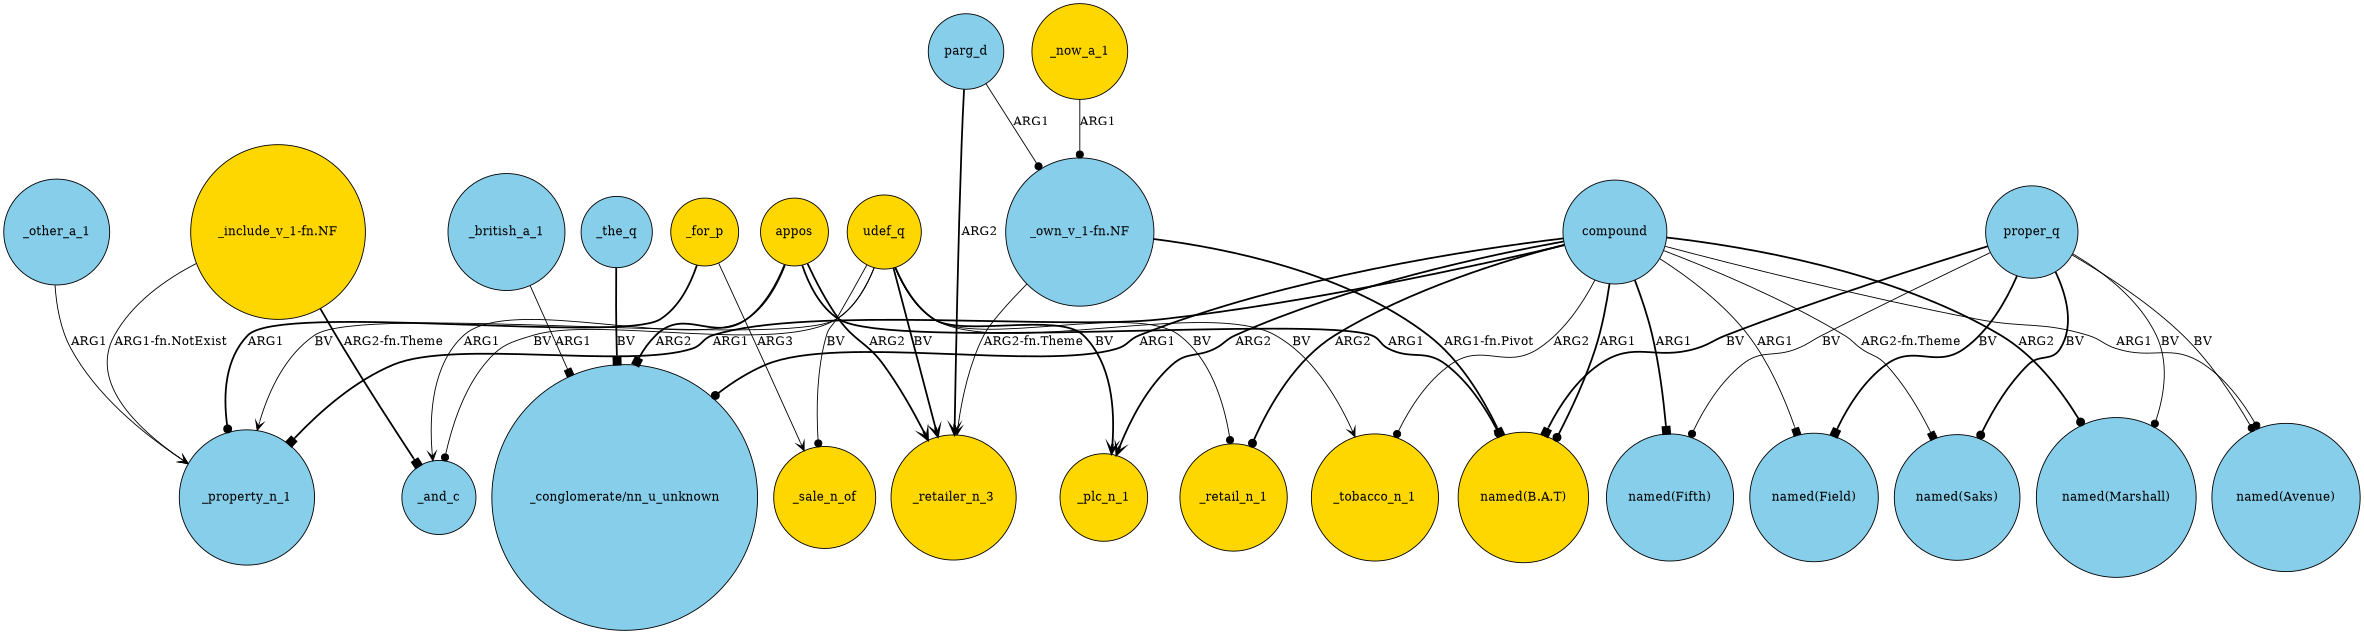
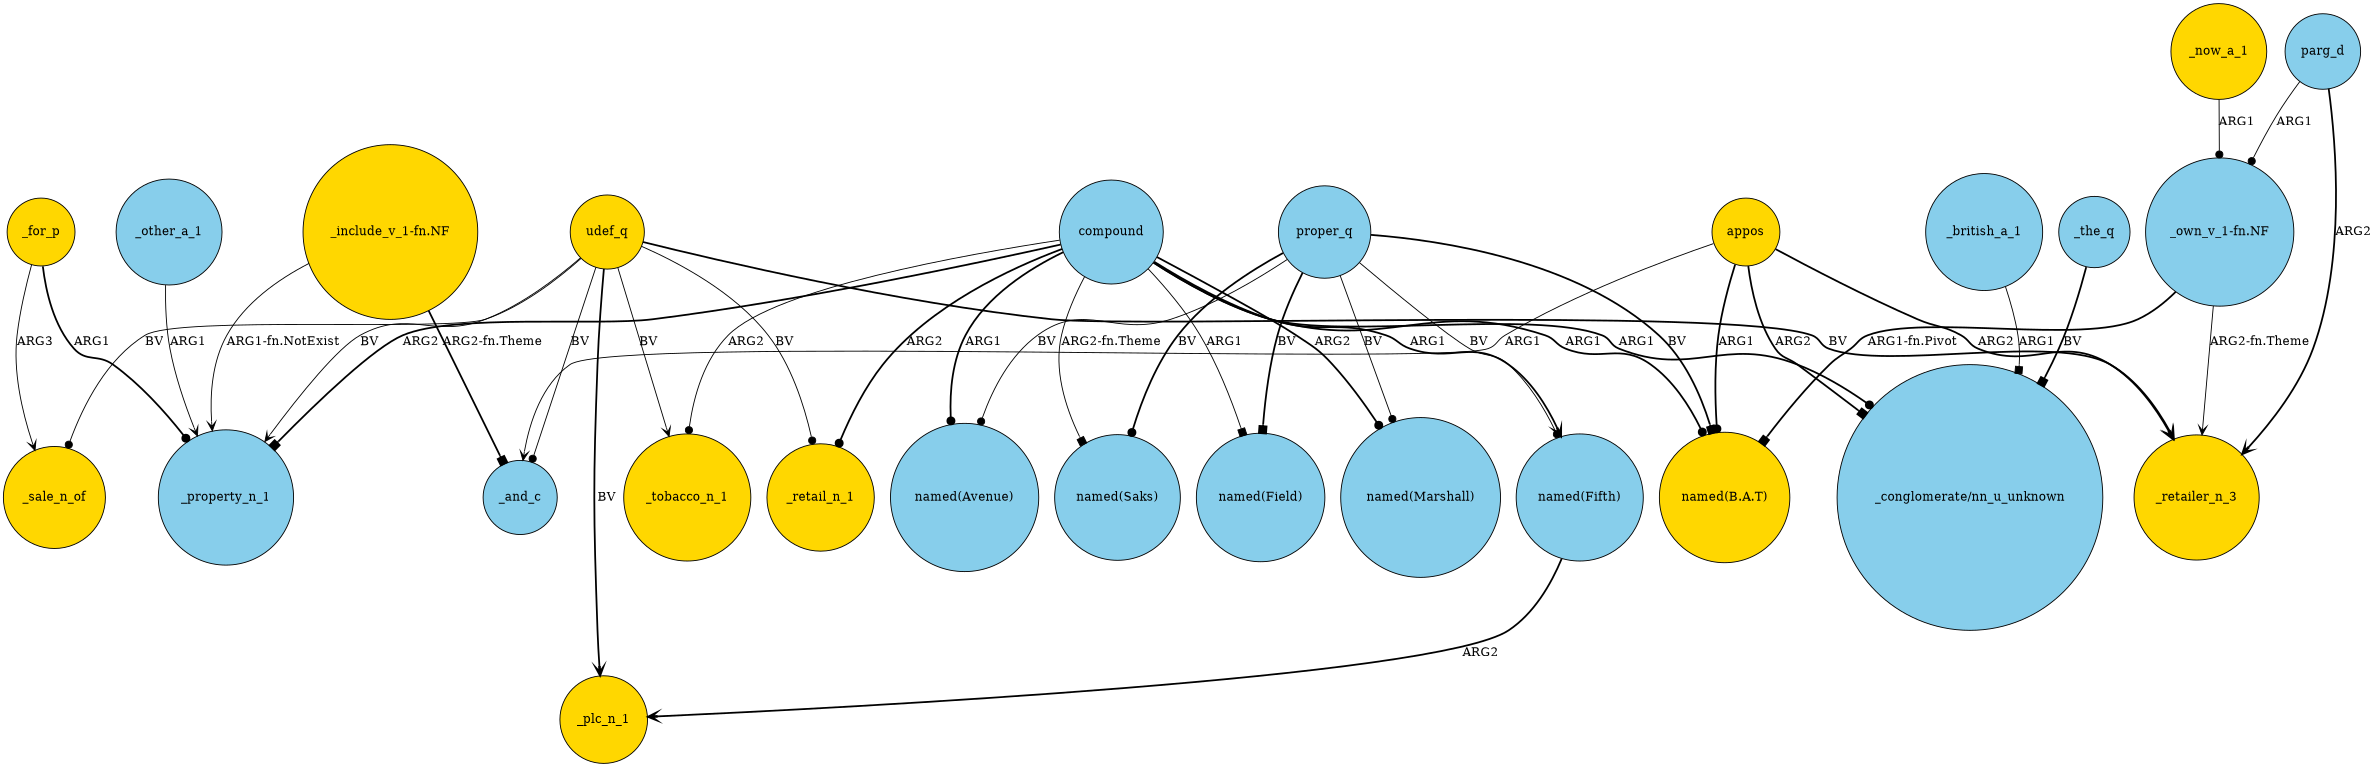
(1316, 304) -> (1130, 688)
(1942, 312) -> (978, 316)
(731, 342) -> (421, 342)
(1654, 344) -> (1390, 337)
